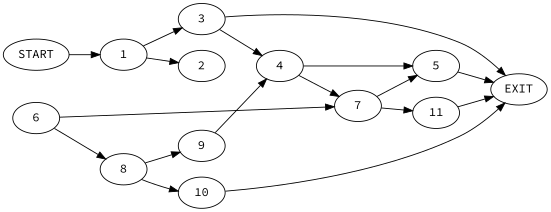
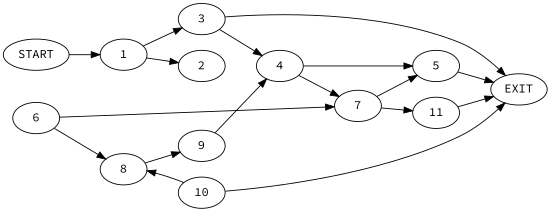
(155, 185) -> (170, 177)
